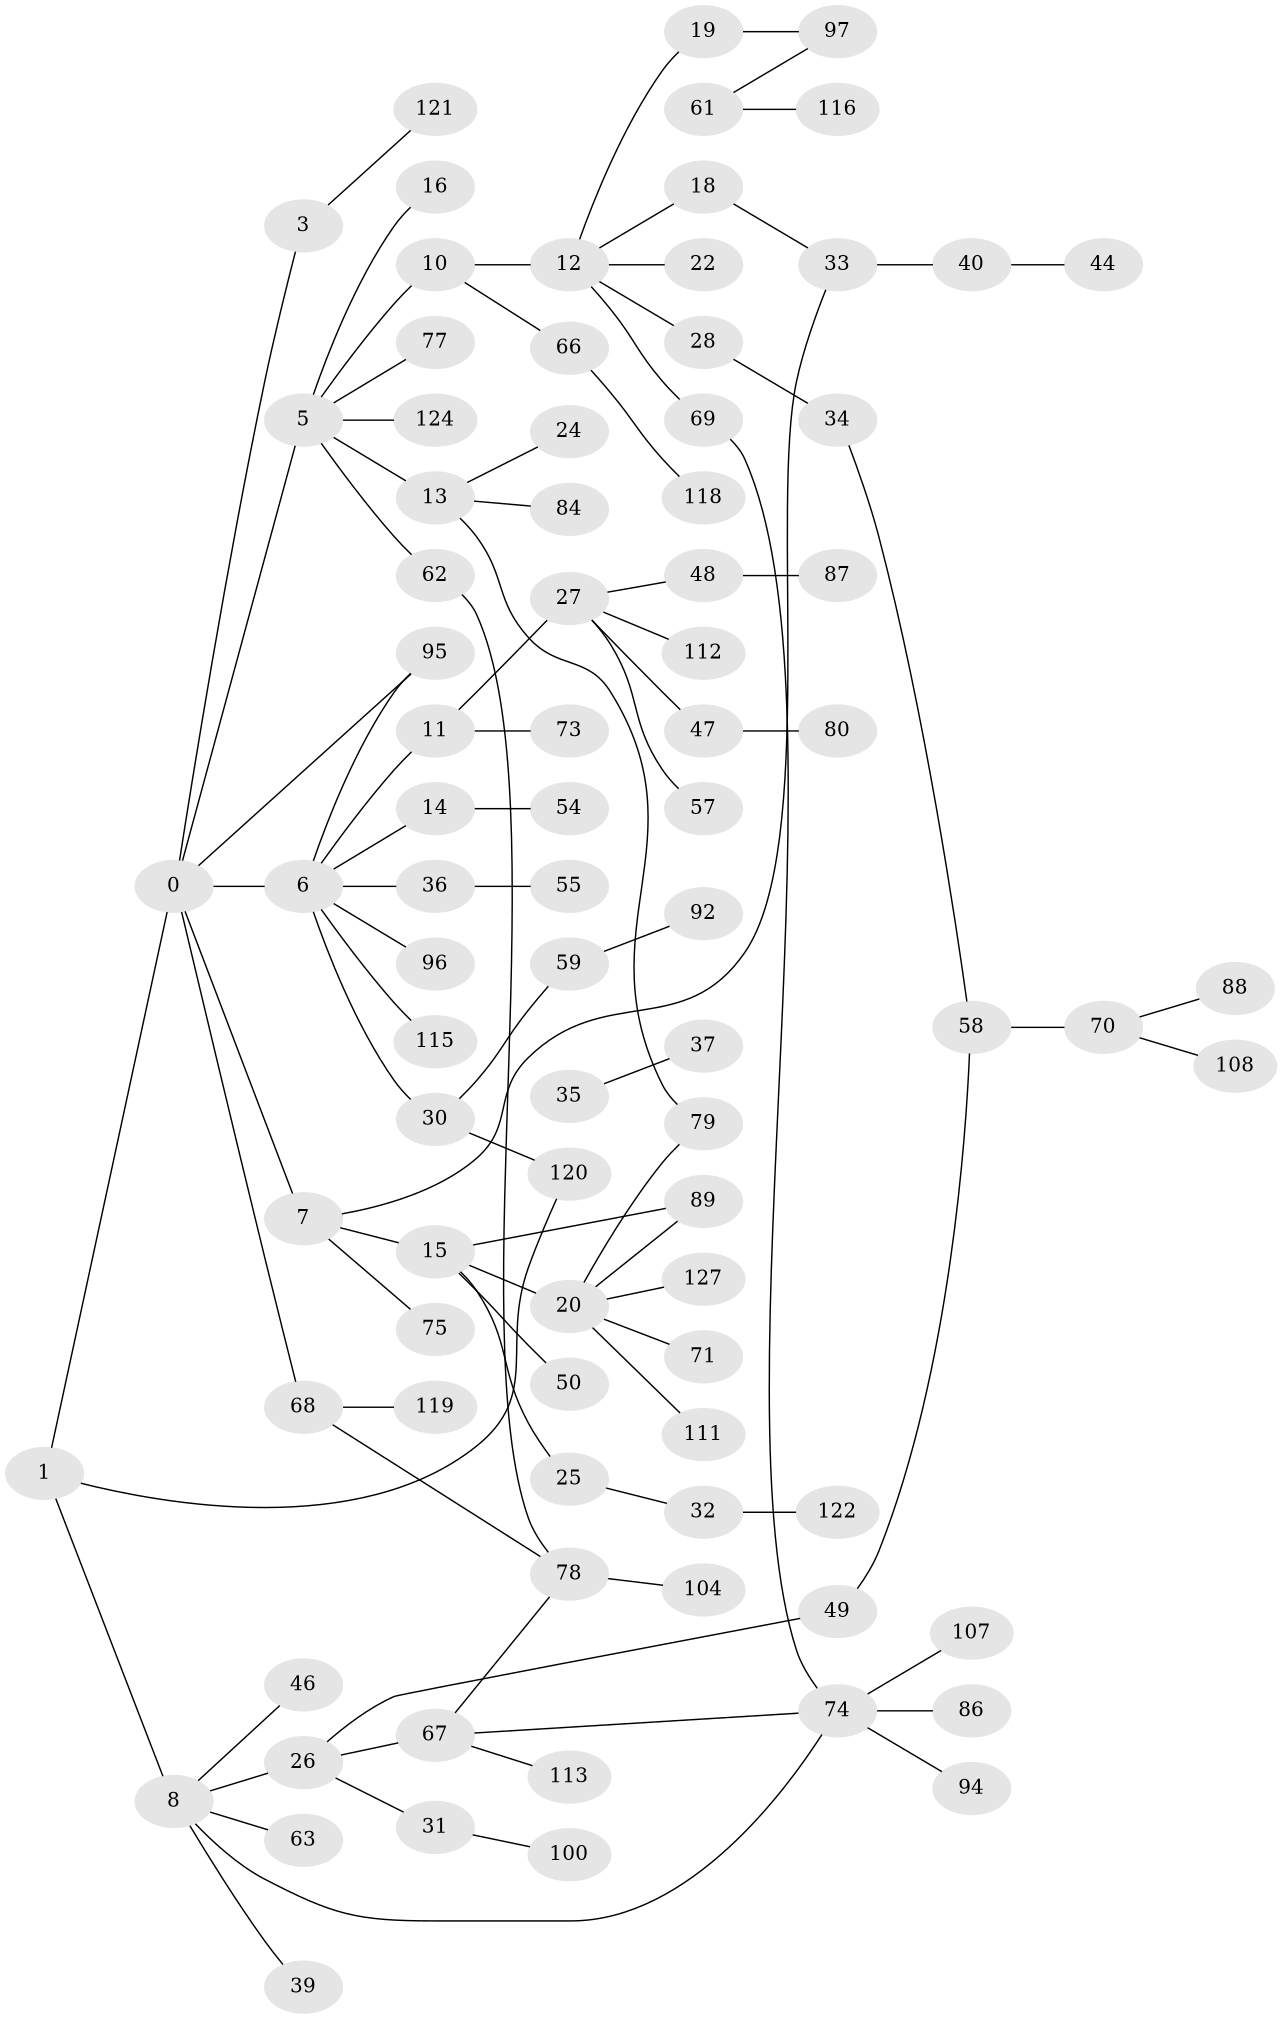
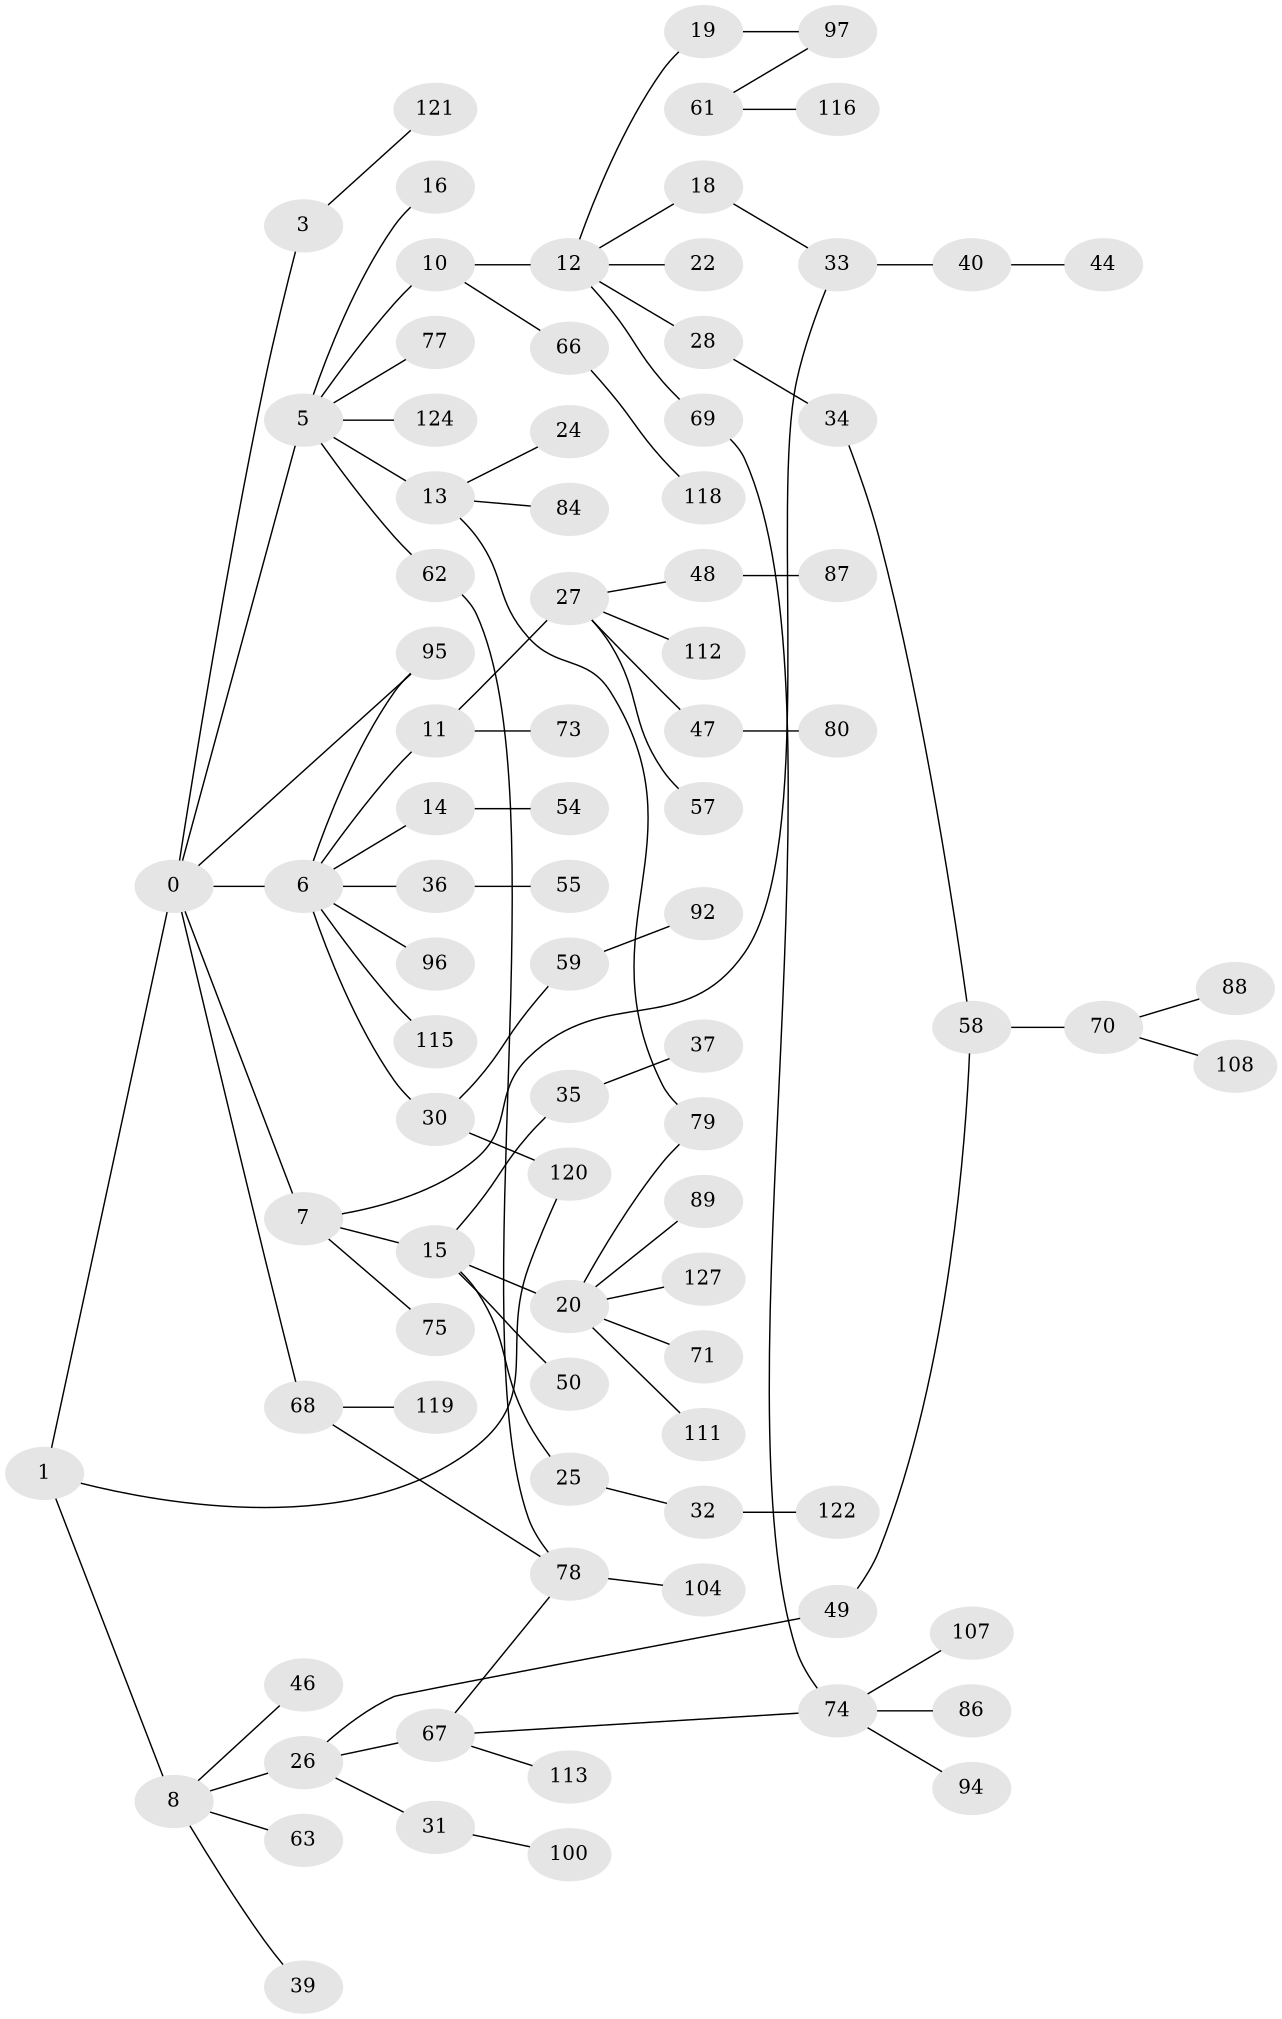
(570, 1227) -> (496, 1179)
(532, 1921) -> none
